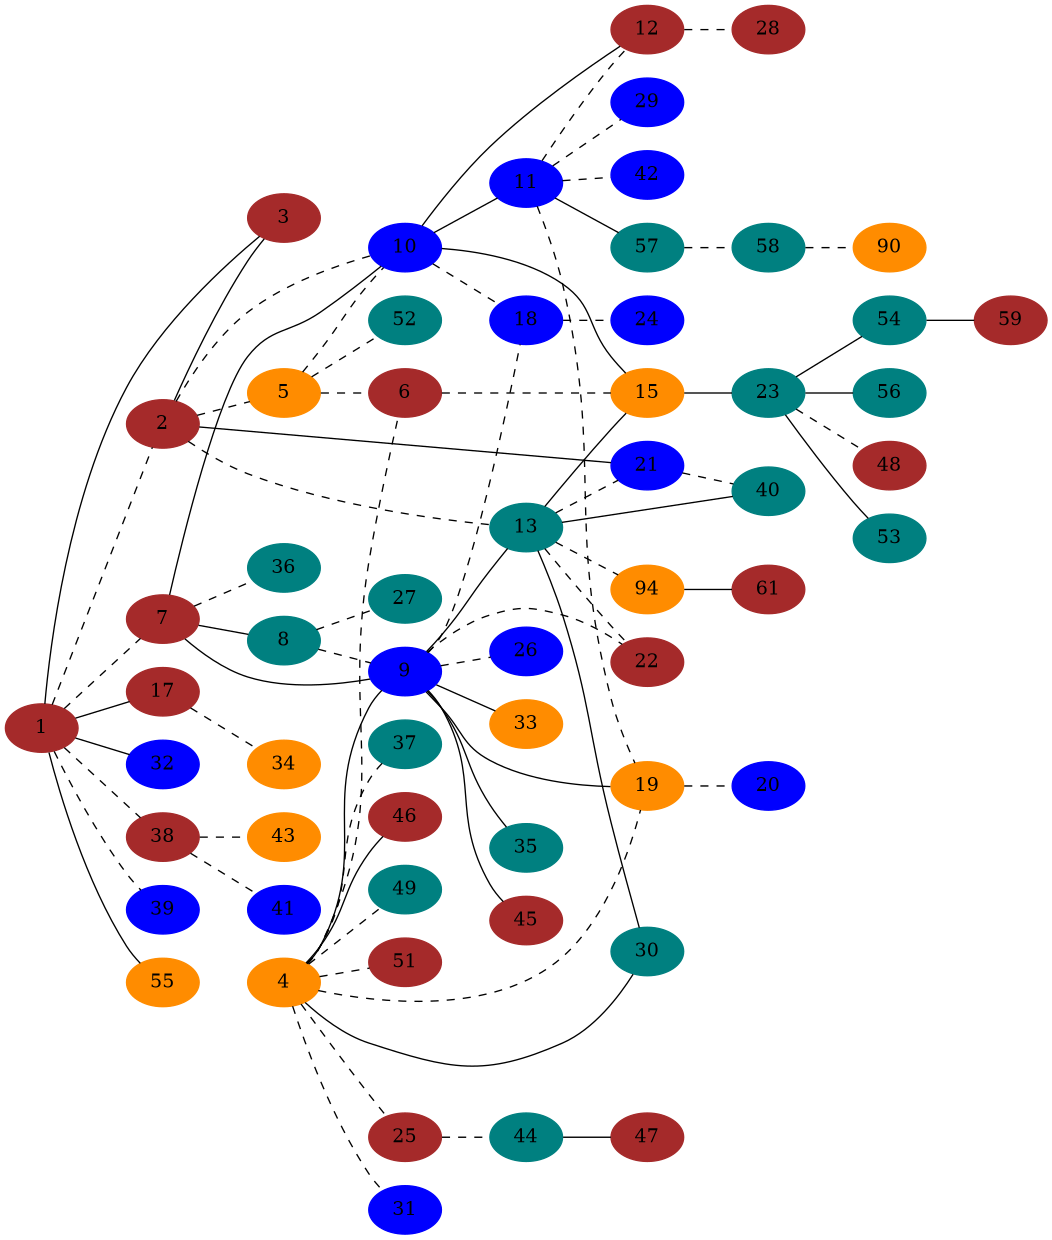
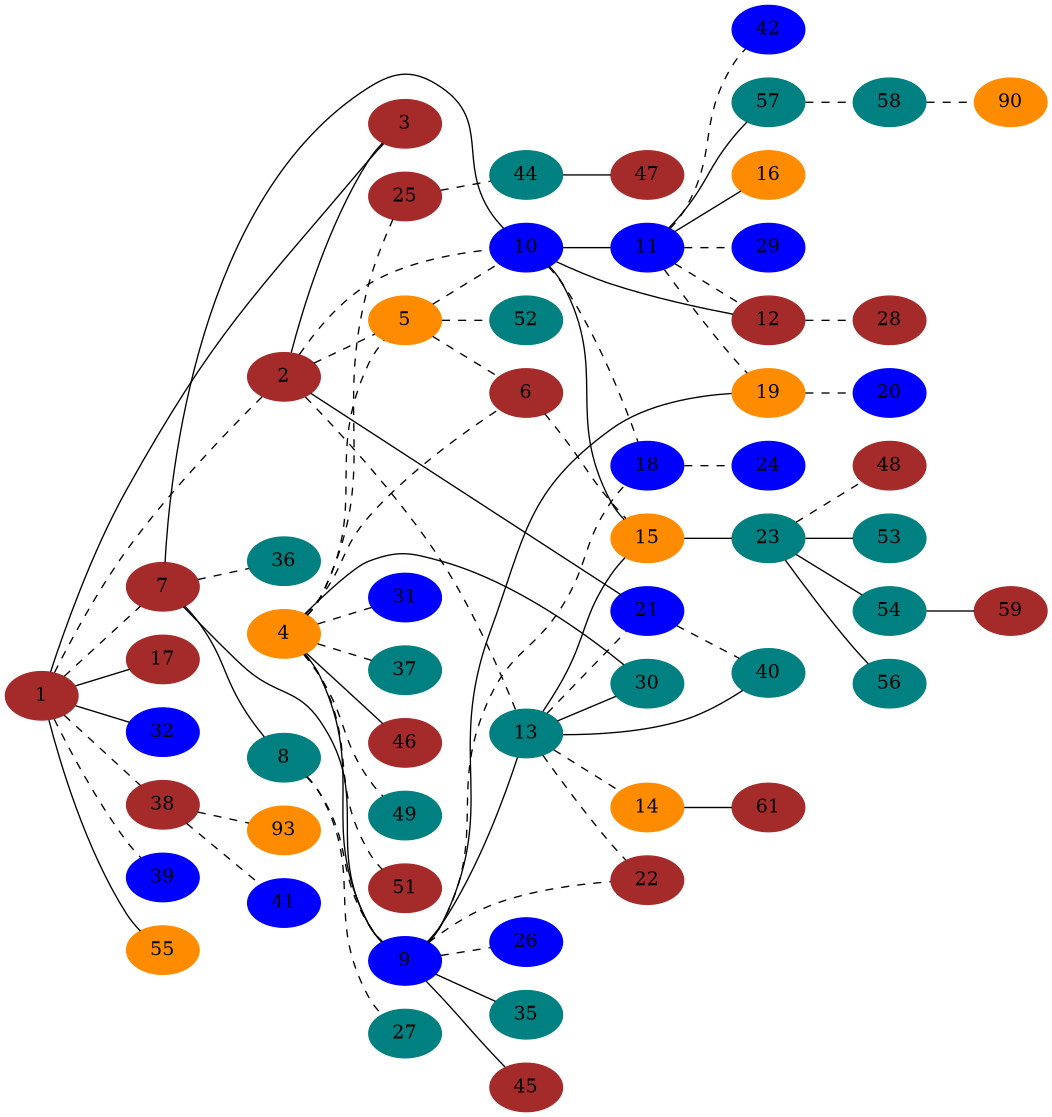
none -> (768, 175)
(647, 589) -> (647, 808)
(526, 724) -> none
(284, 764) -> none
(284, 837) -> (284, 830)
(526, 980) -> (346, 478)
